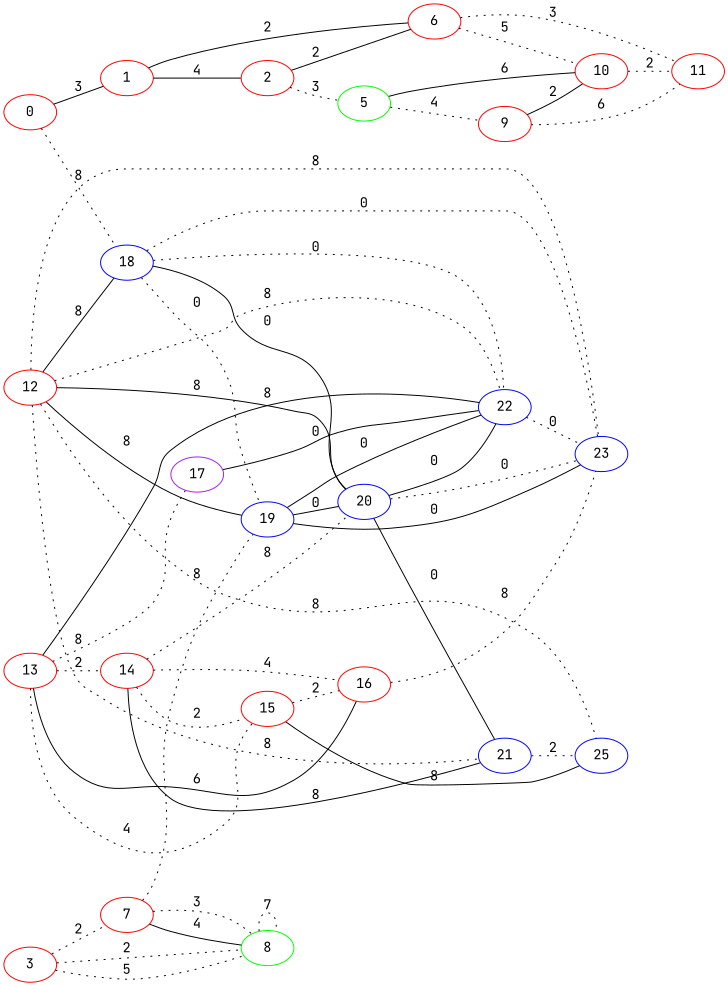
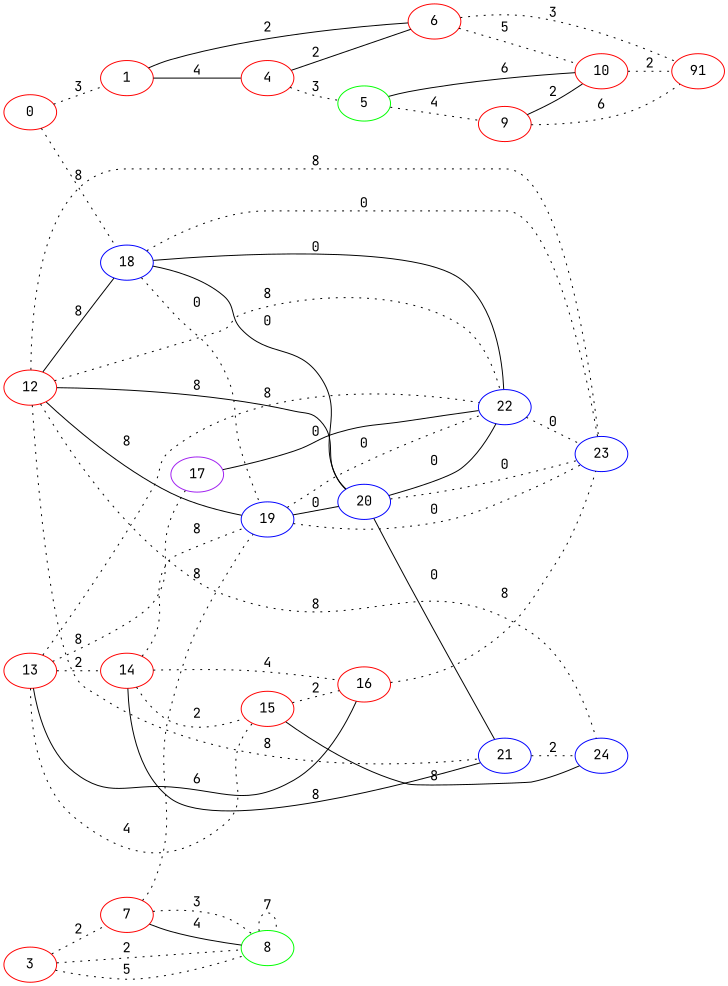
(698, 71) -> (698, 71)
(268, 78) -> (268, 78)
(79, 95) -> (79, 95)
(369, 257) -> (369, 257)
(204, 430) -> (204, 430)
(381, 455) -> (381, 455)
(442, 521) -> (442, 521)
(250, 592) -> (176, 556)
(601, 756) -> (601, 756)
